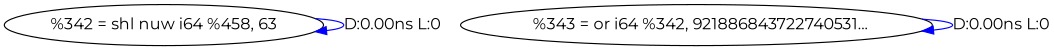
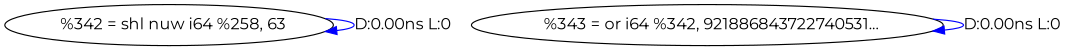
(164, 25) -> (169, 25)
